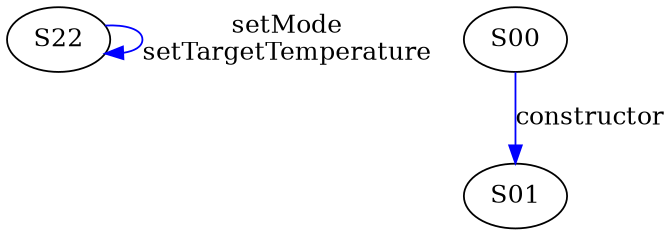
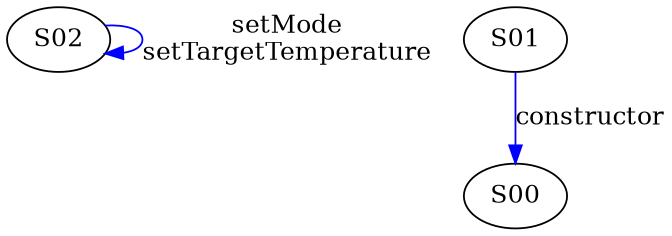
(59, 40) -> (59, 40)
(515, 109) -> (515, 109)
